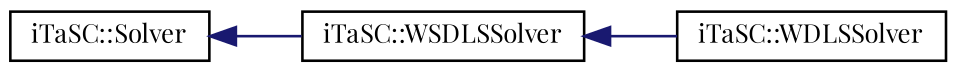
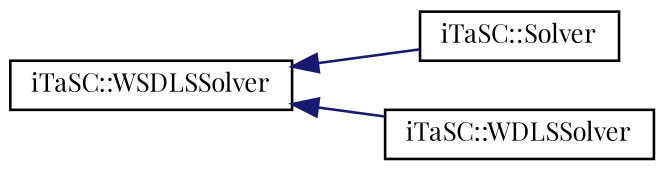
(269, 36) -> (369, 56)
